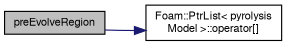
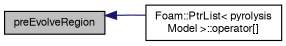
(120, 30) -> (131, 15)
